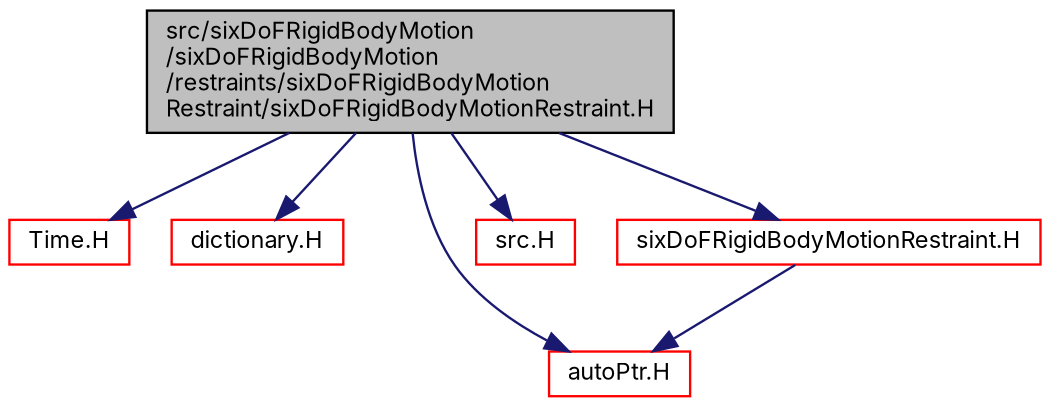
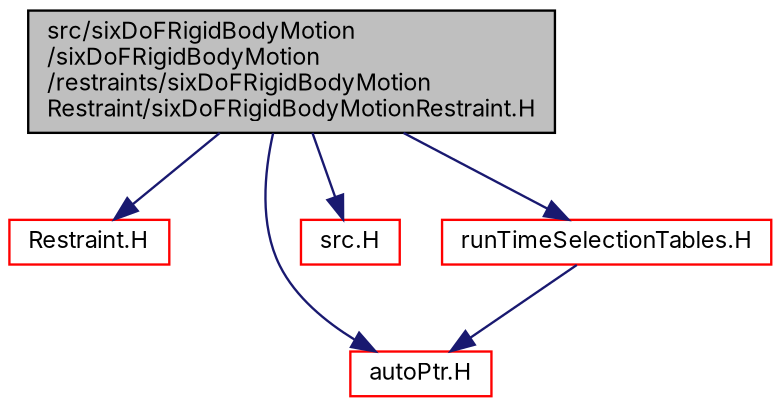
(69, 242) -> (89, 242)
(257, 242) -> none
(829, 242) -> (607, 242)
